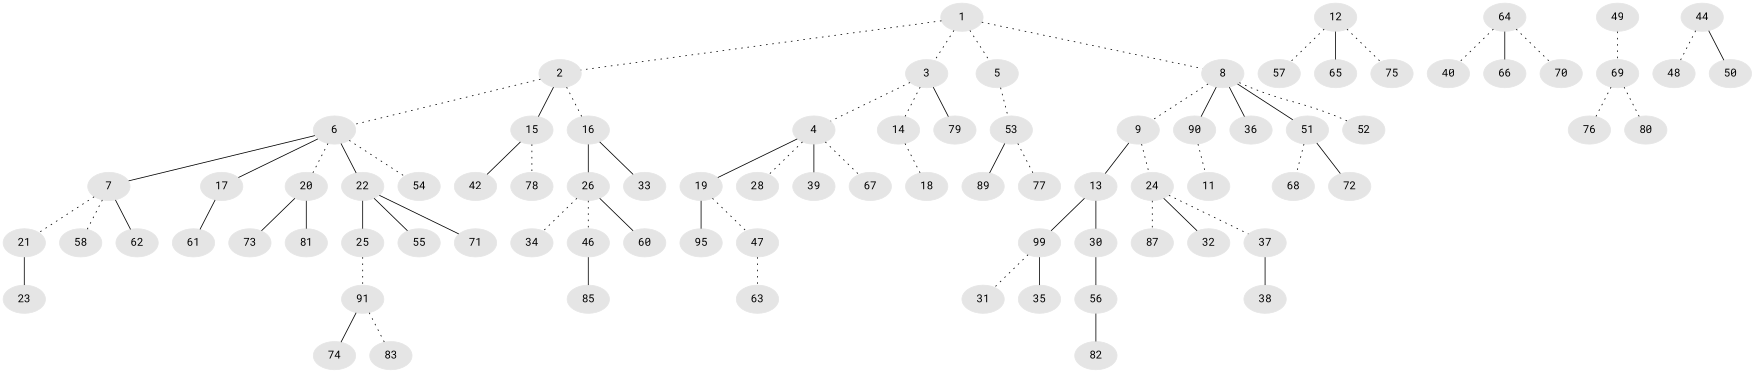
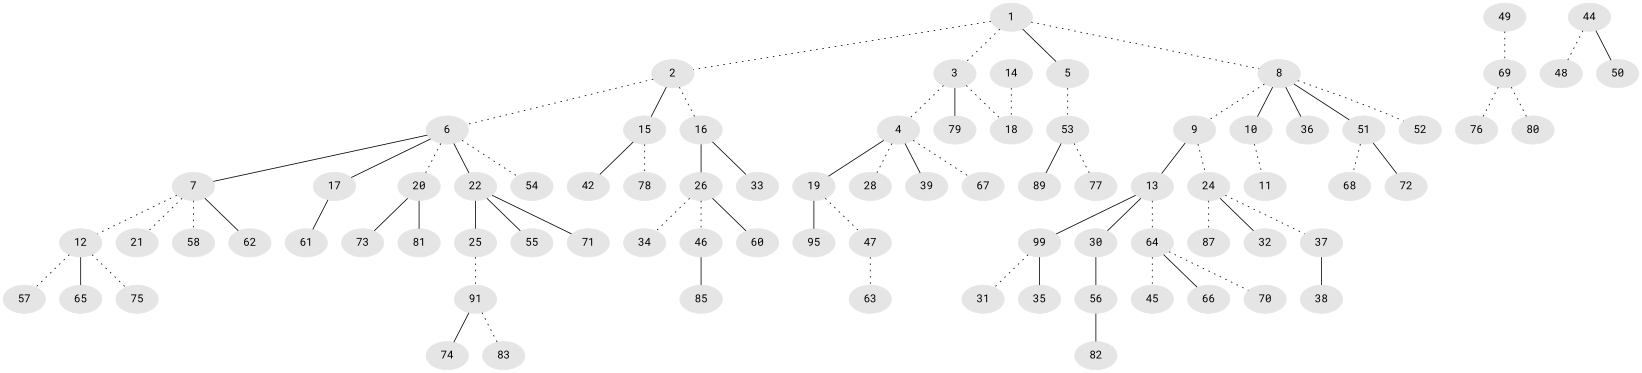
(980, 45) -> (1039, 45)
(1448, 74) -> (1152, 299)
(913, 102) -> (983, 102)
(1195, 130) -> (1251, 130)
none -> (137, 215)
none -> (1152, 215)
(24, 299) -> none
